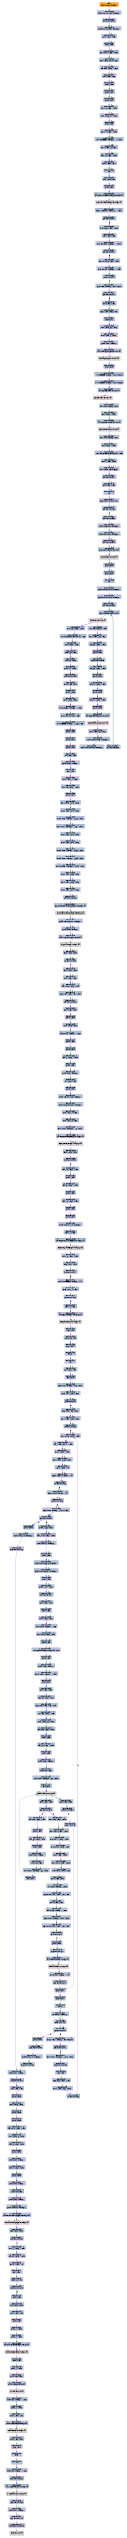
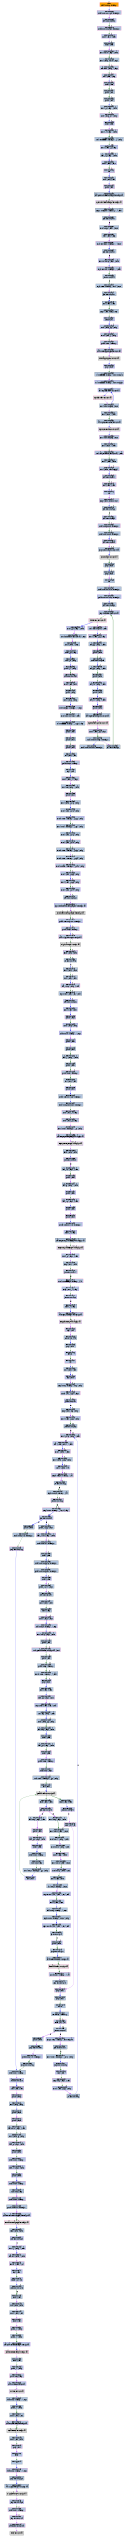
(109, 386) -> (114, 398)
